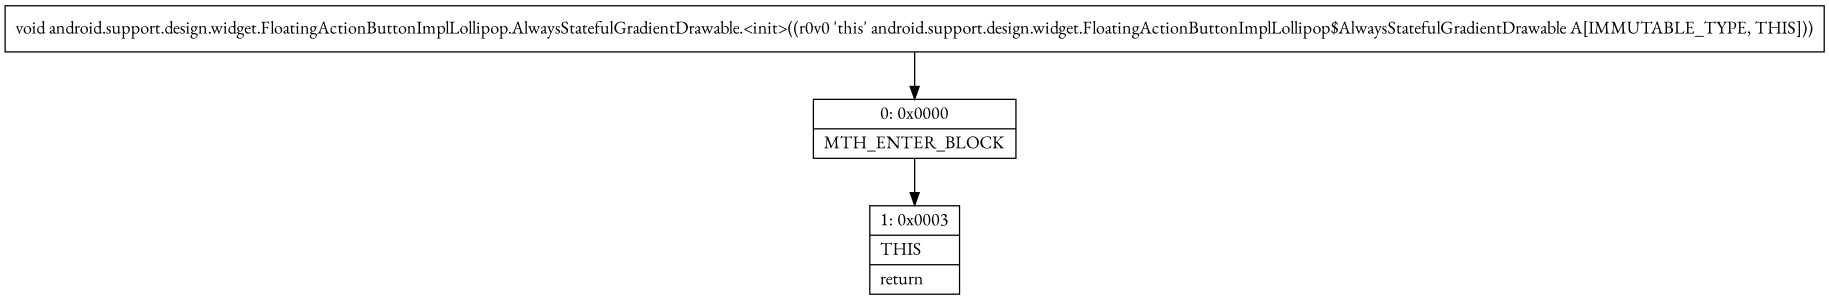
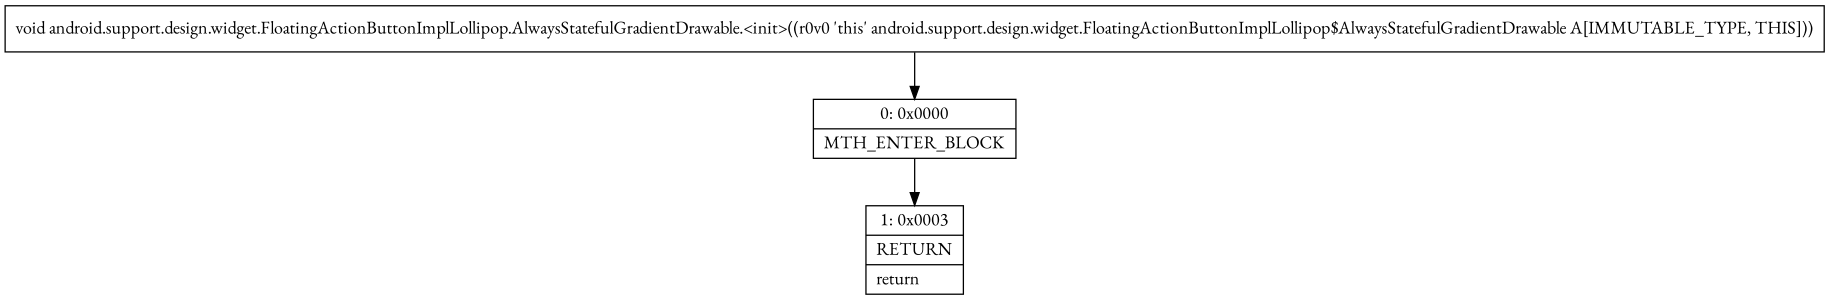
(901, 249) -> (915, 249)
